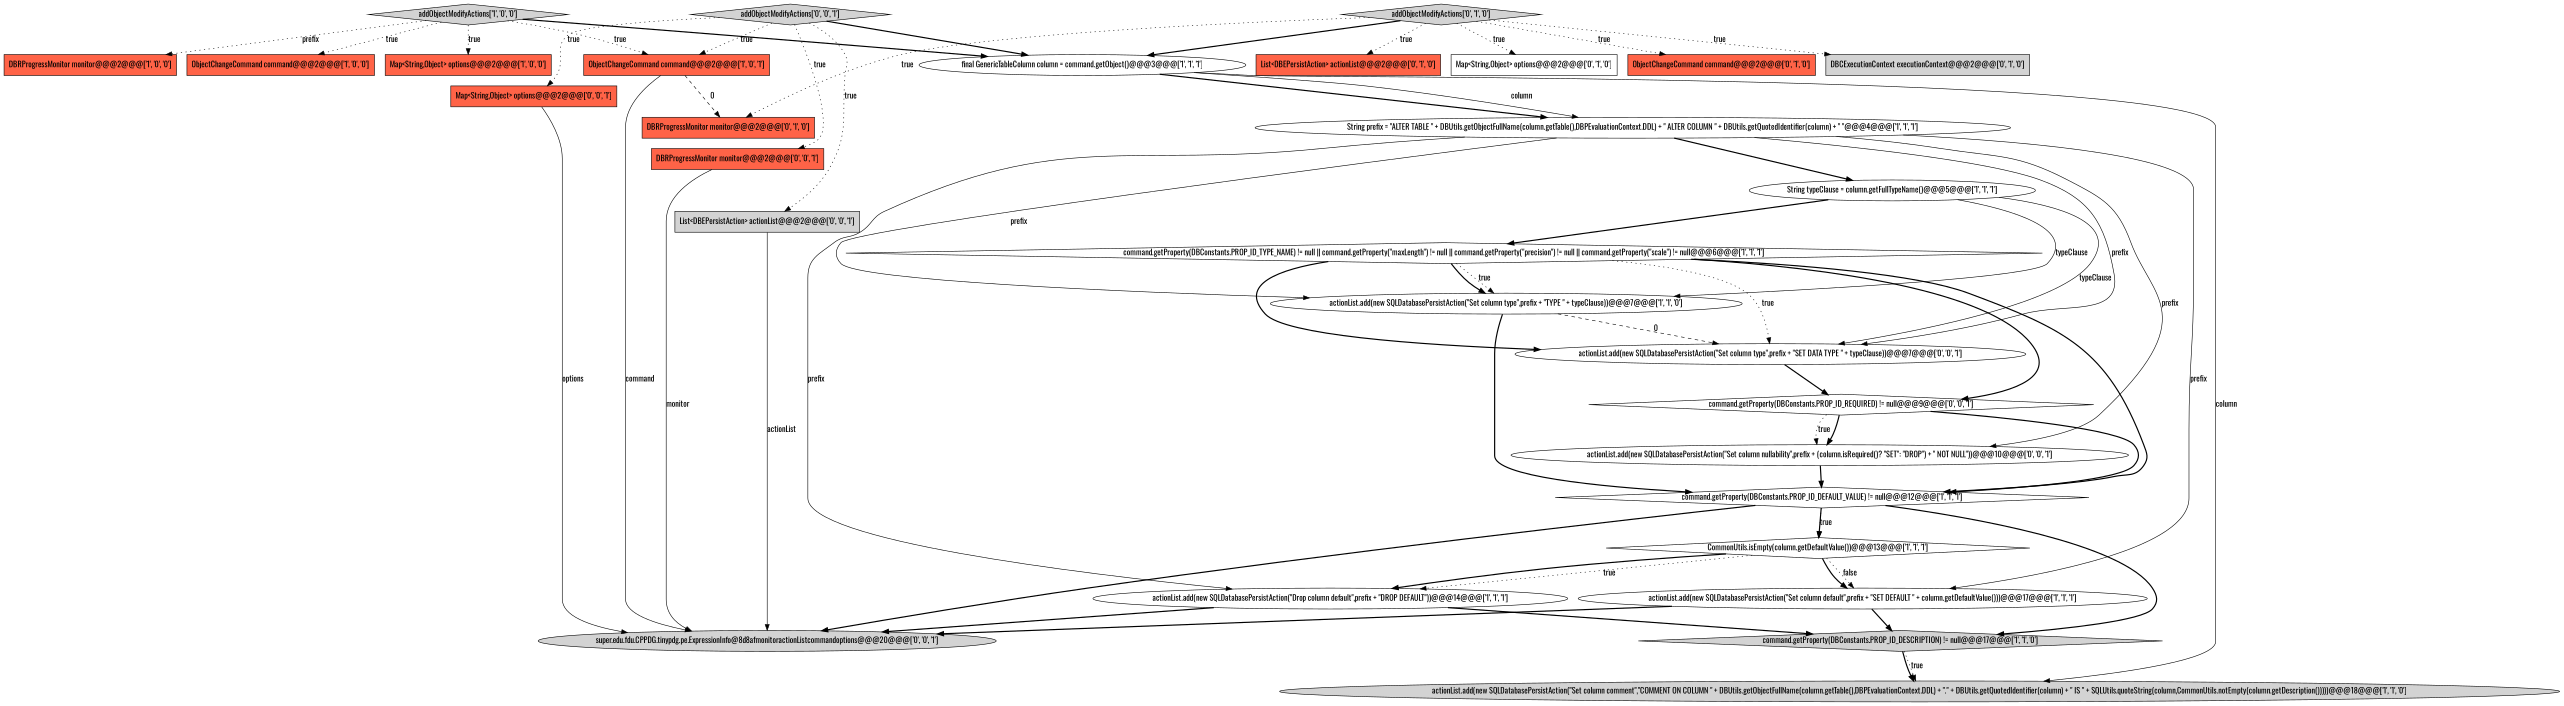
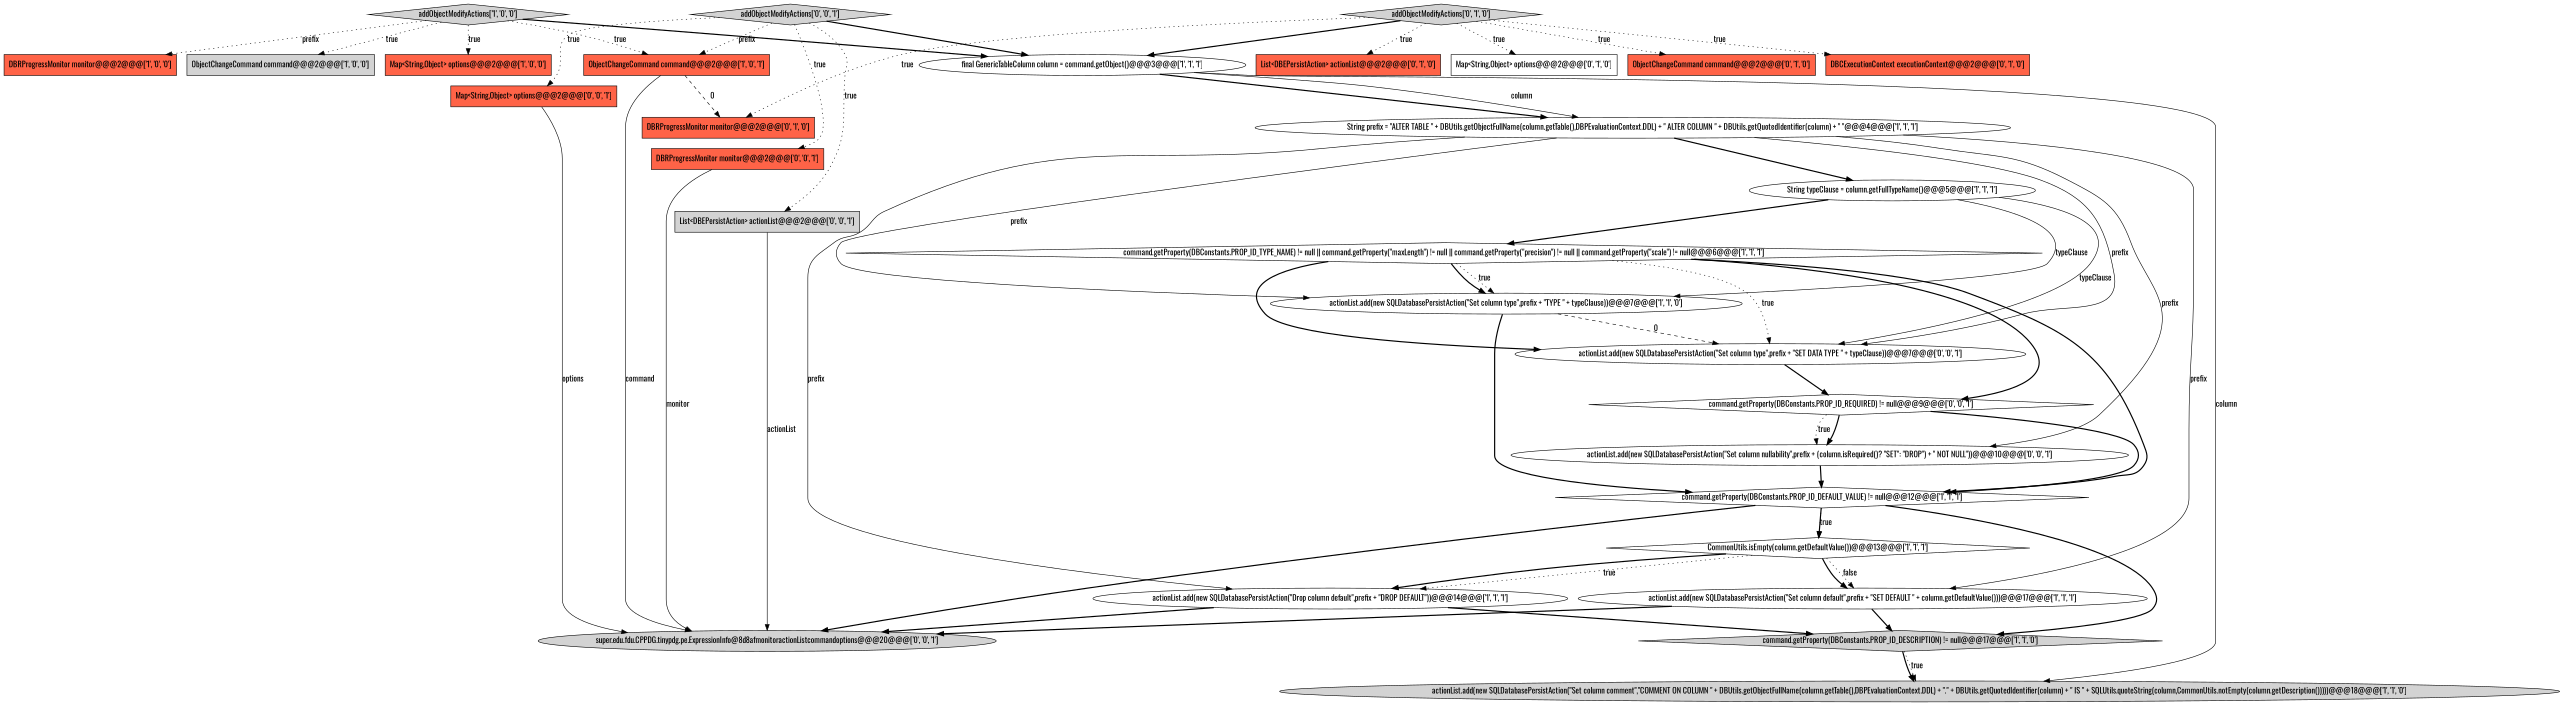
(747, 40) -> (747, 40)
(281, 65) -> (281, 65)
(1928, 65) -> (1928, 65)
